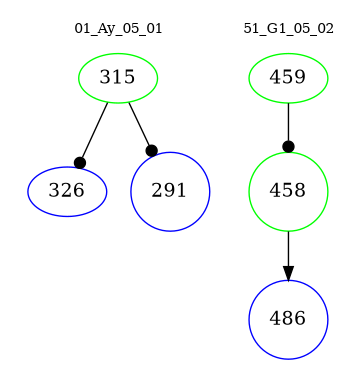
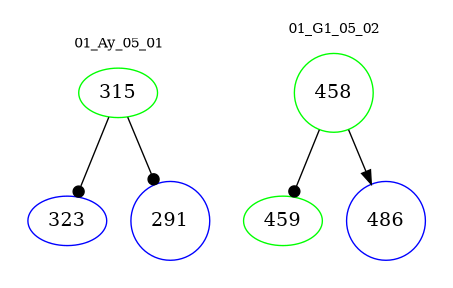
(289, 30) -> (334, 30)
(288, 122) -> (308, 158)
(67, 192) -> (67, 221)
